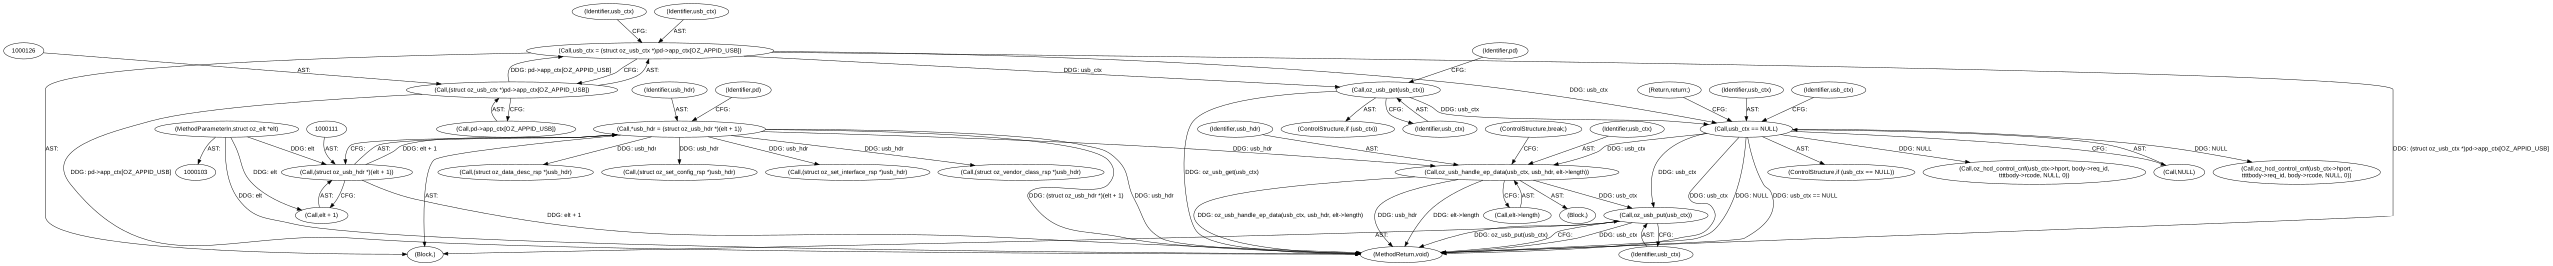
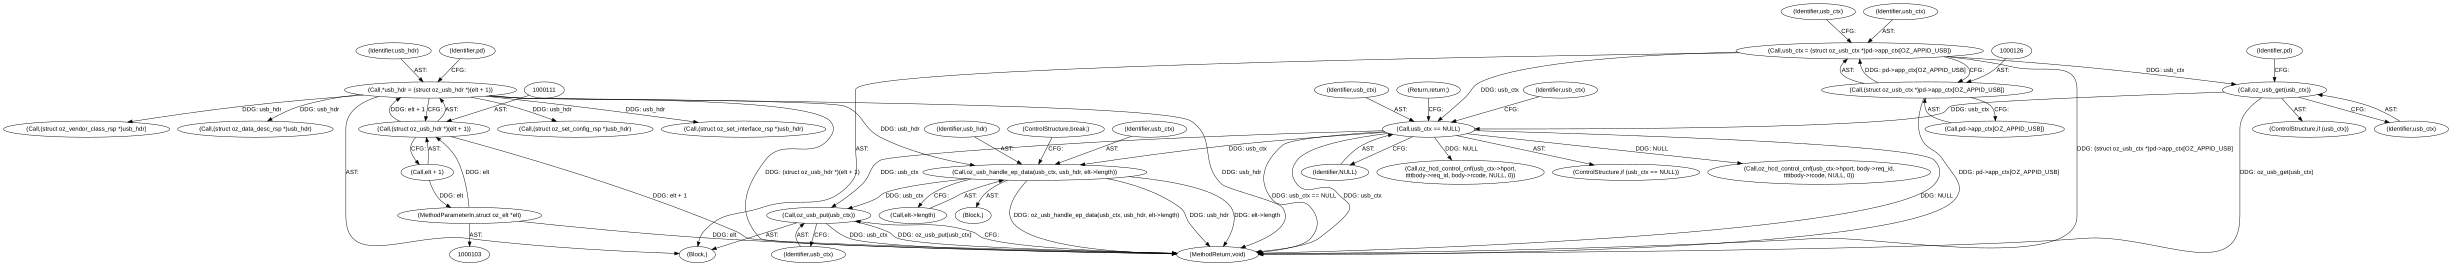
(2179, 172) -> (1335, 172)
(253, 184) -> (436, 194)
